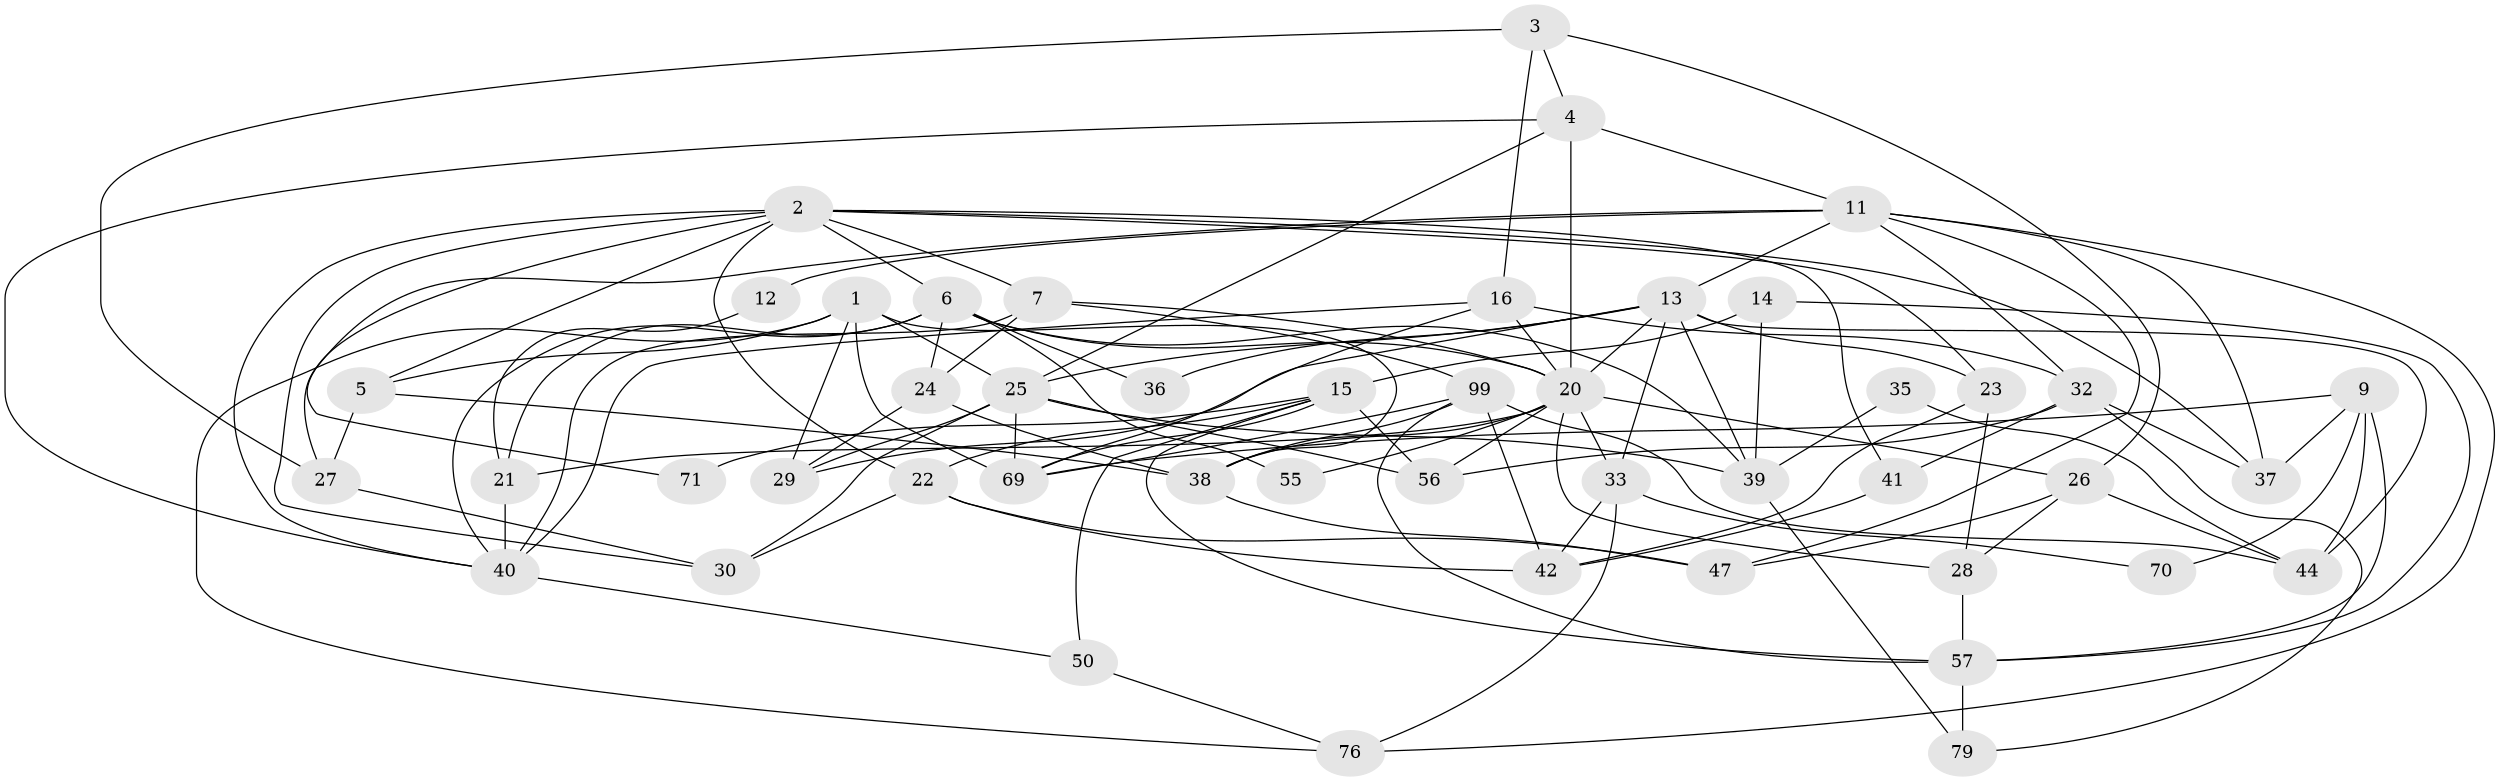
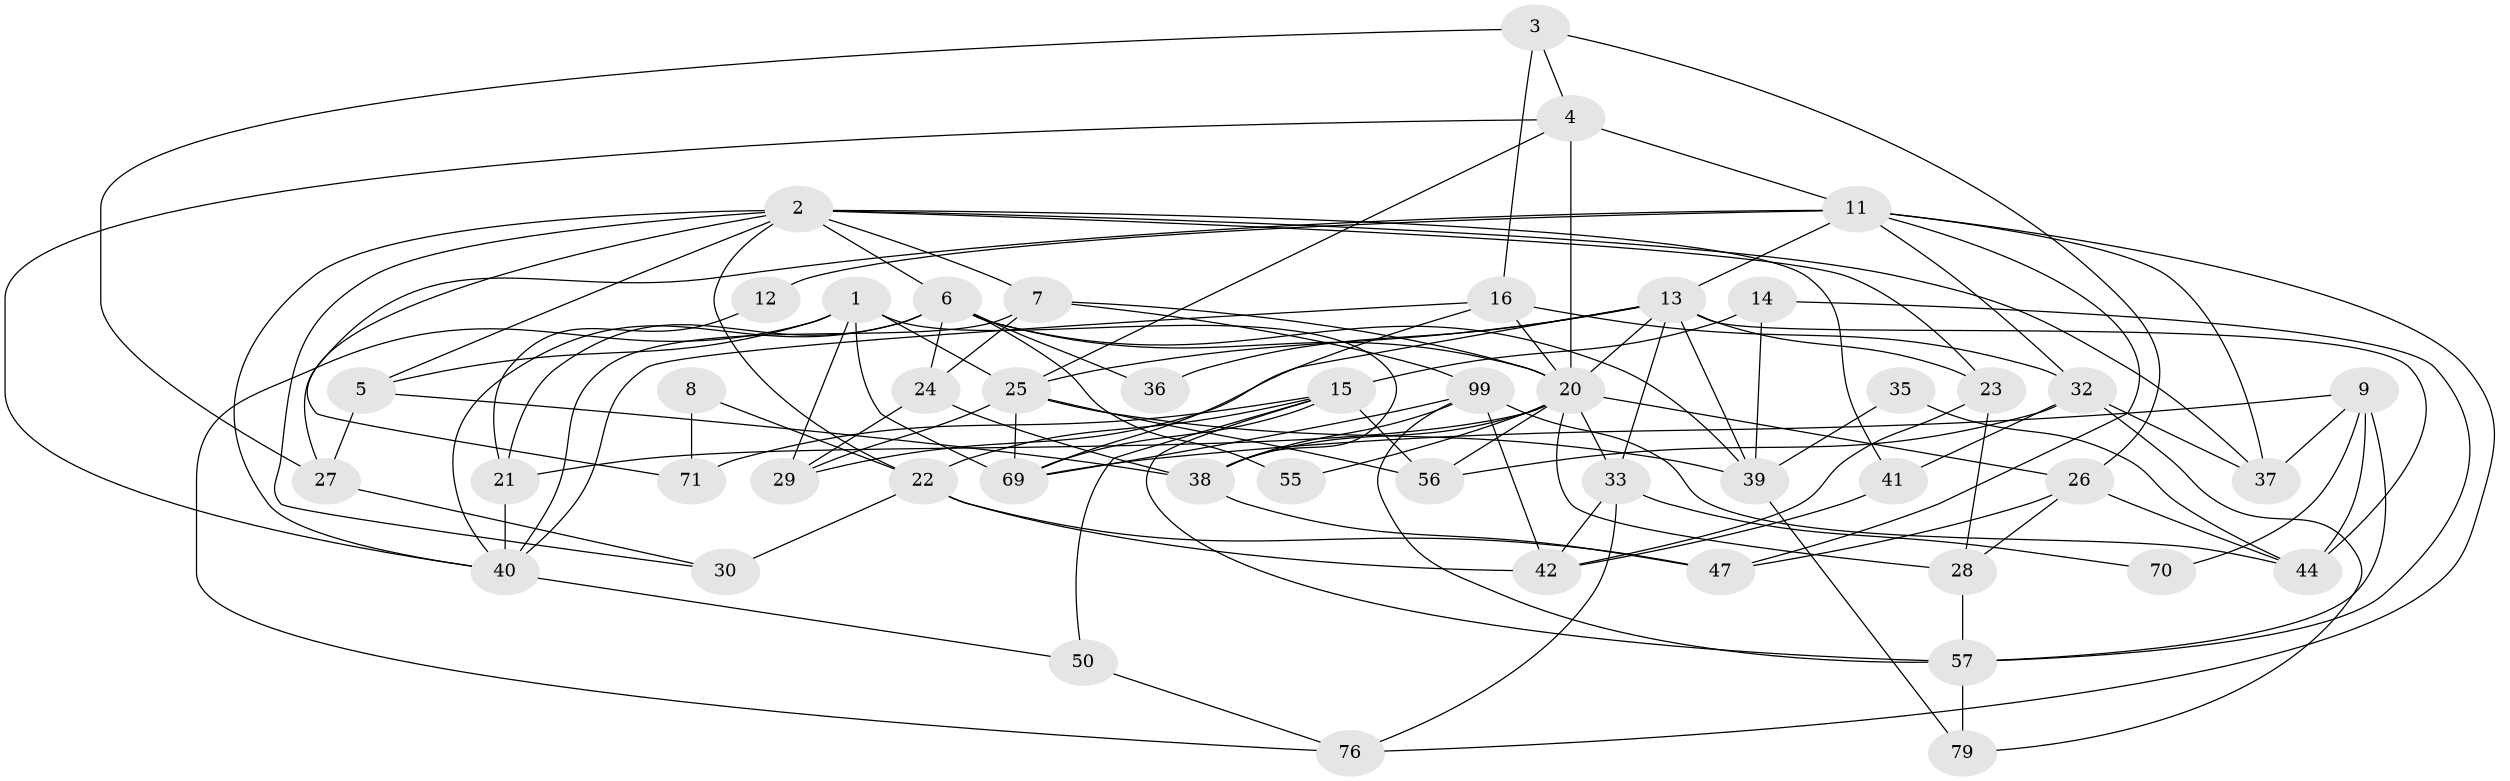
none -> (692, 391)
(864, 470) -> none
